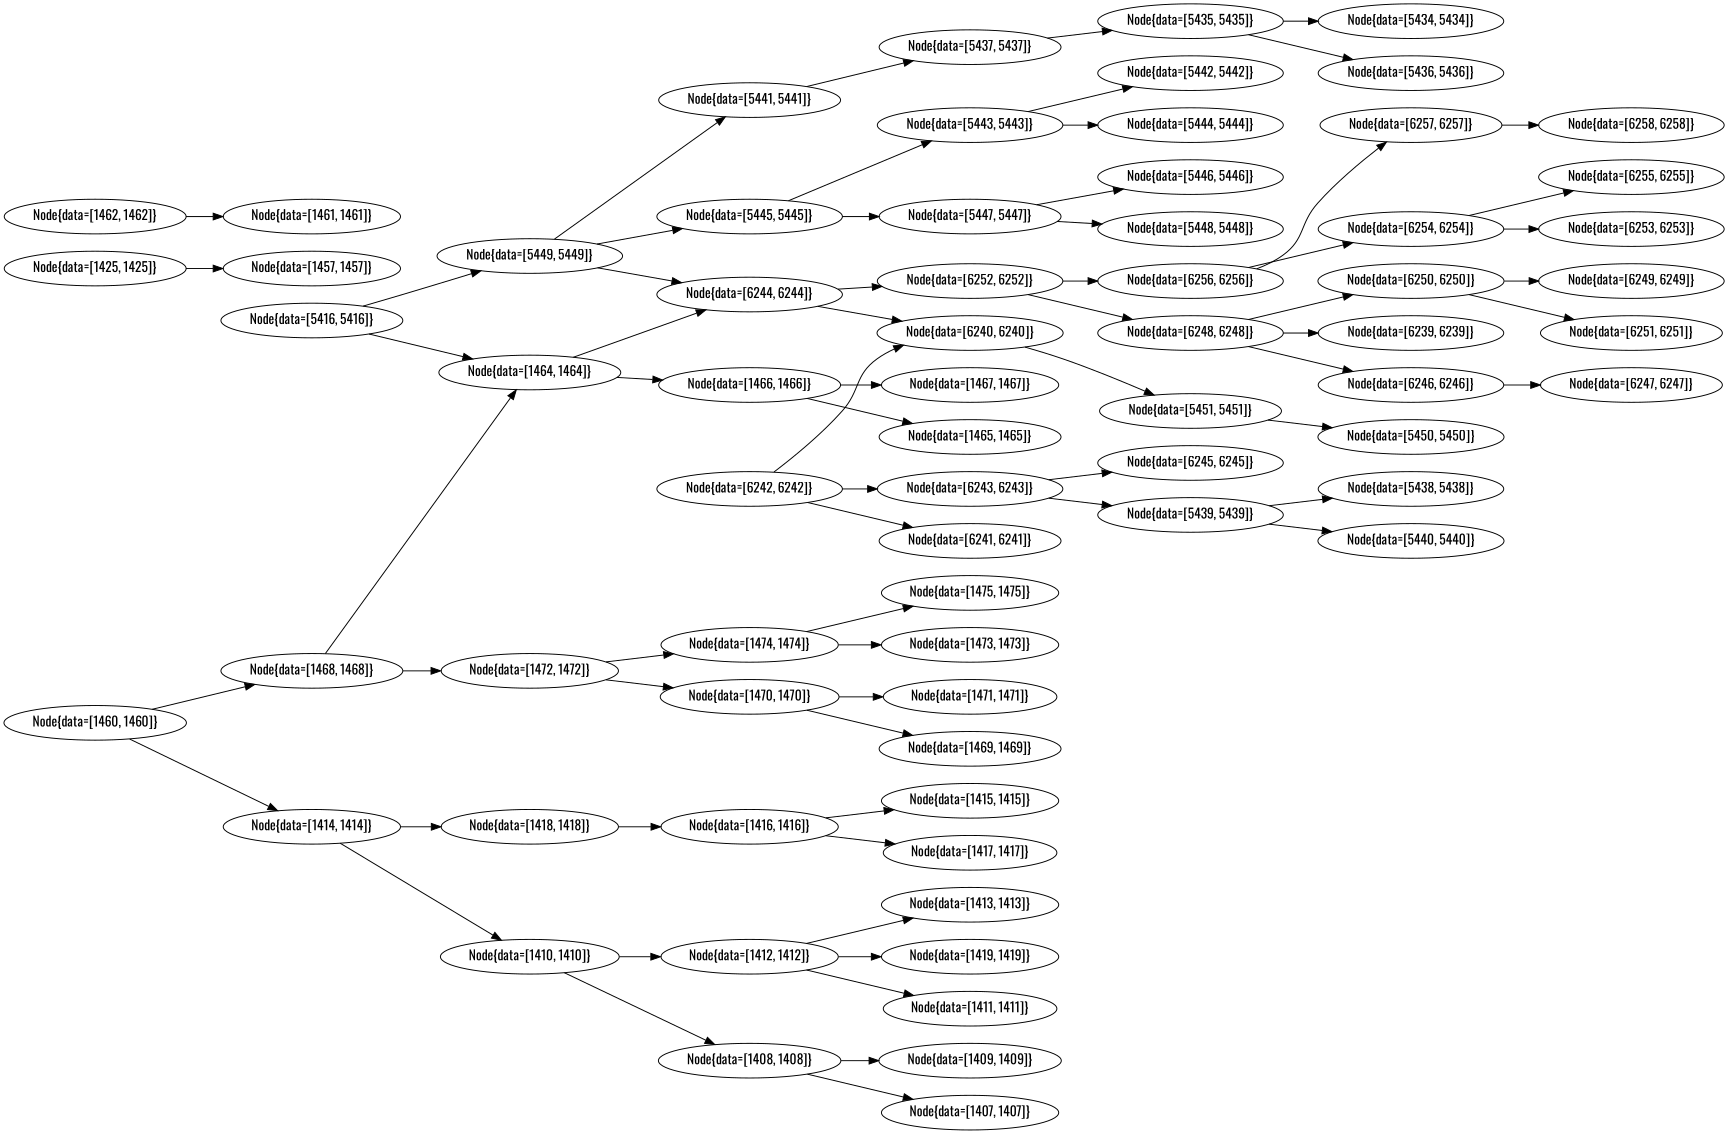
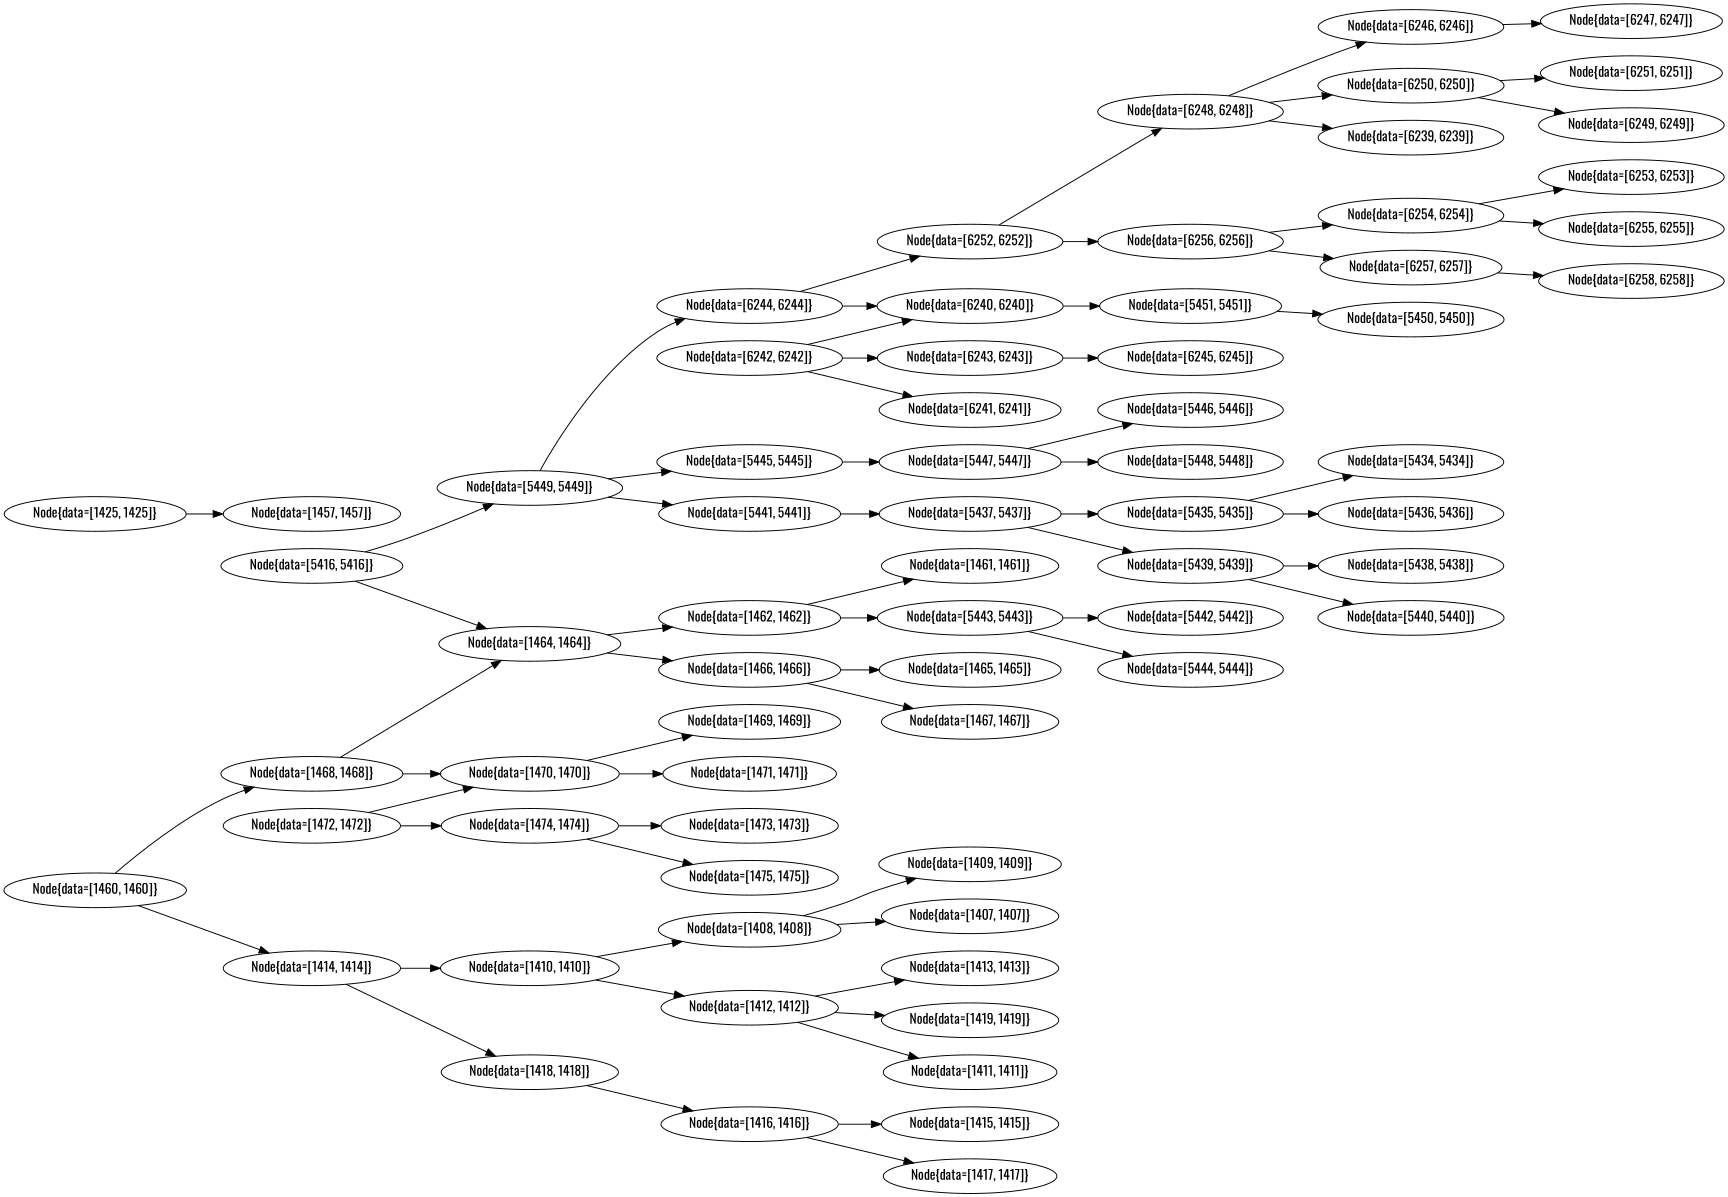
(855, 173) -> (854, 618)
(635, 335) -> (635, 631)
(1075, 501) -> (1075, 539)
(417, 671) -> (417, 774)
